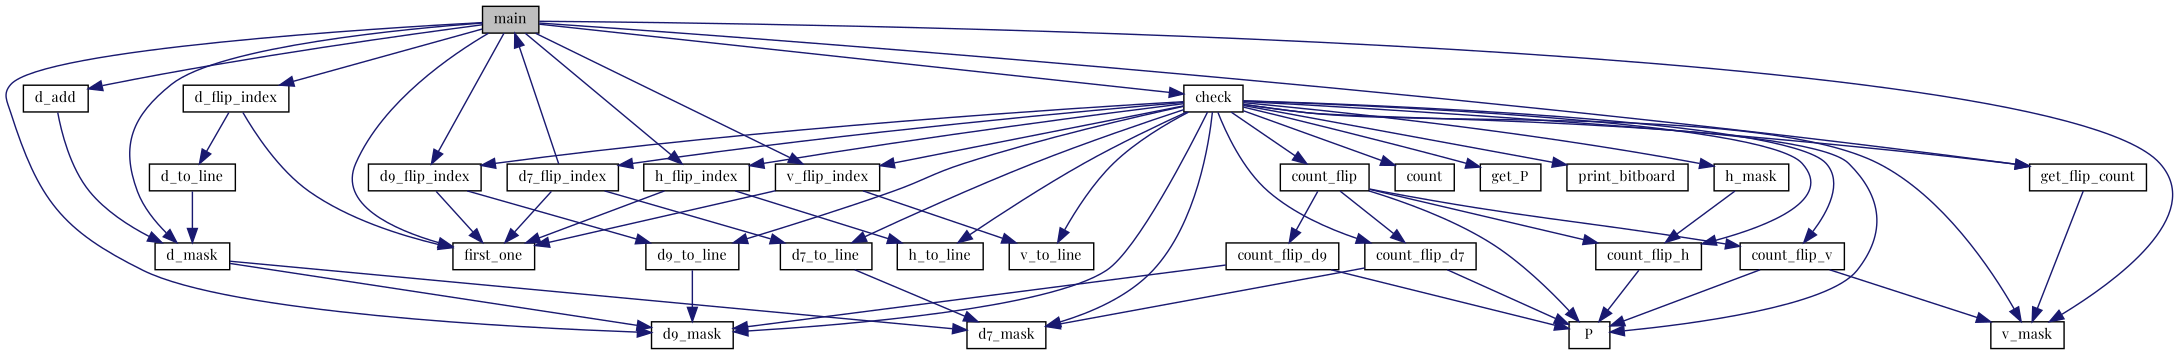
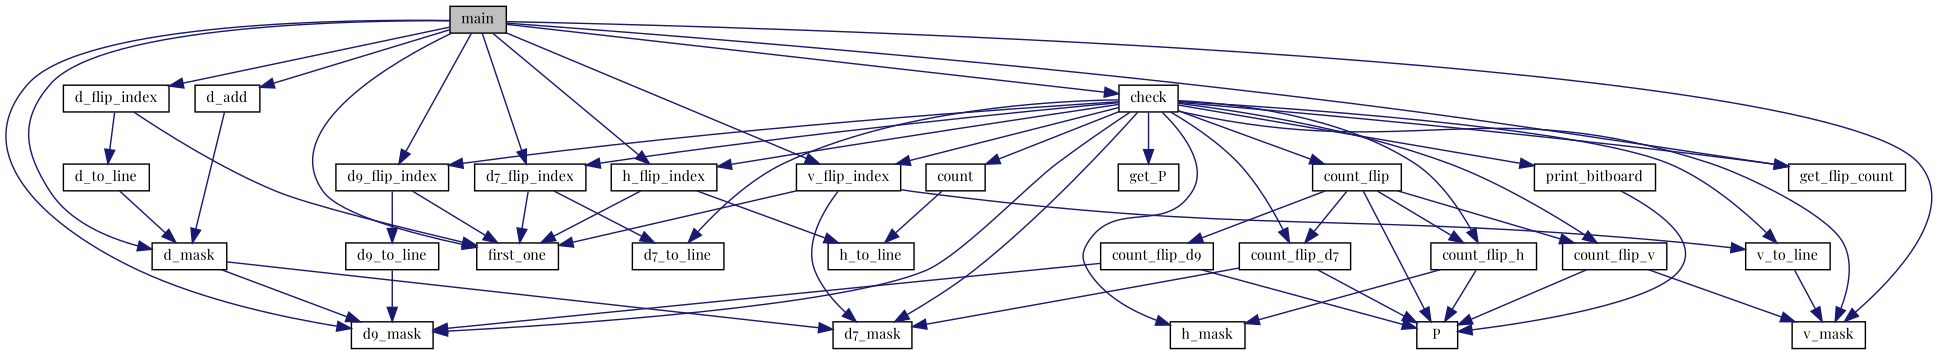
(539, 105) -> (502, 92)
(1847, 163) -> (1633, 297)
(963, 164) -> none
(1075, 168) -> (919, 212)
(1706, 213) -> (1345, 296)
(2060, 250) -> (1805, 290)
(910, 293) -> (812, 254)
